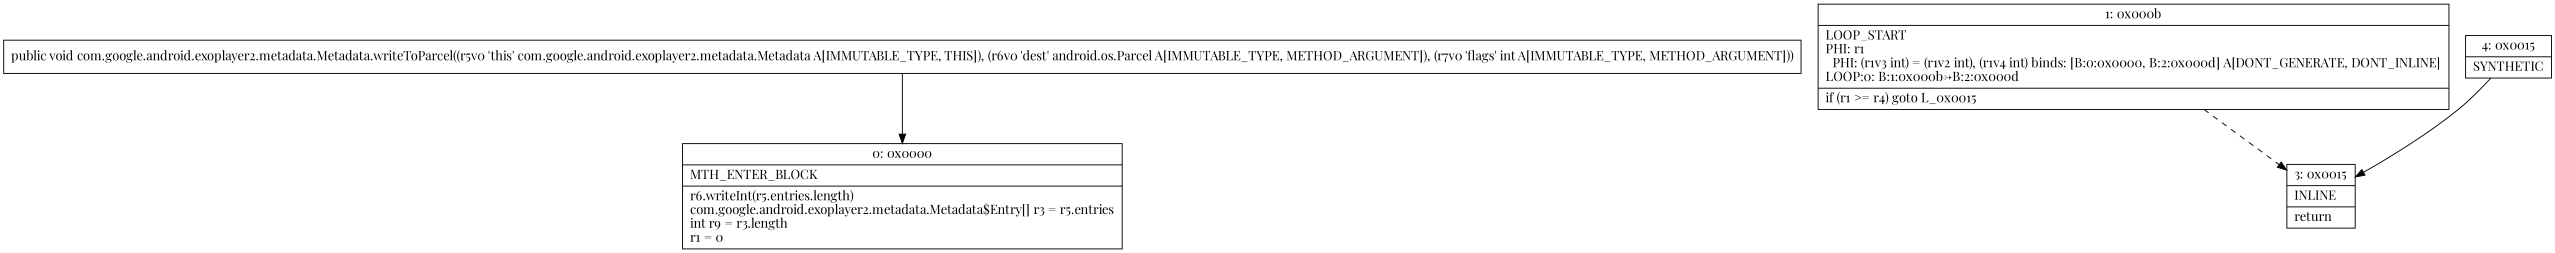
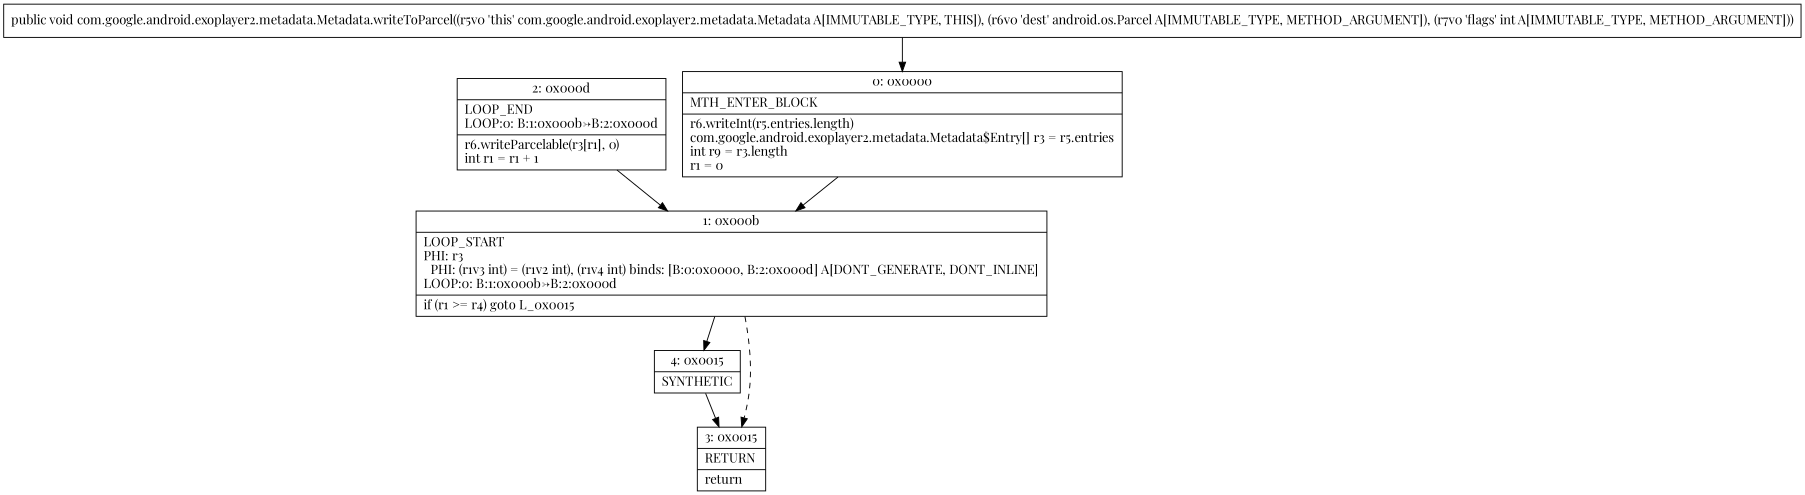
(1847, 49) -> (445, 256)
none -> (562, 124)
none -> (821, 191)
(2315, 196) -> (730, 459)
none -> (711, 329)
